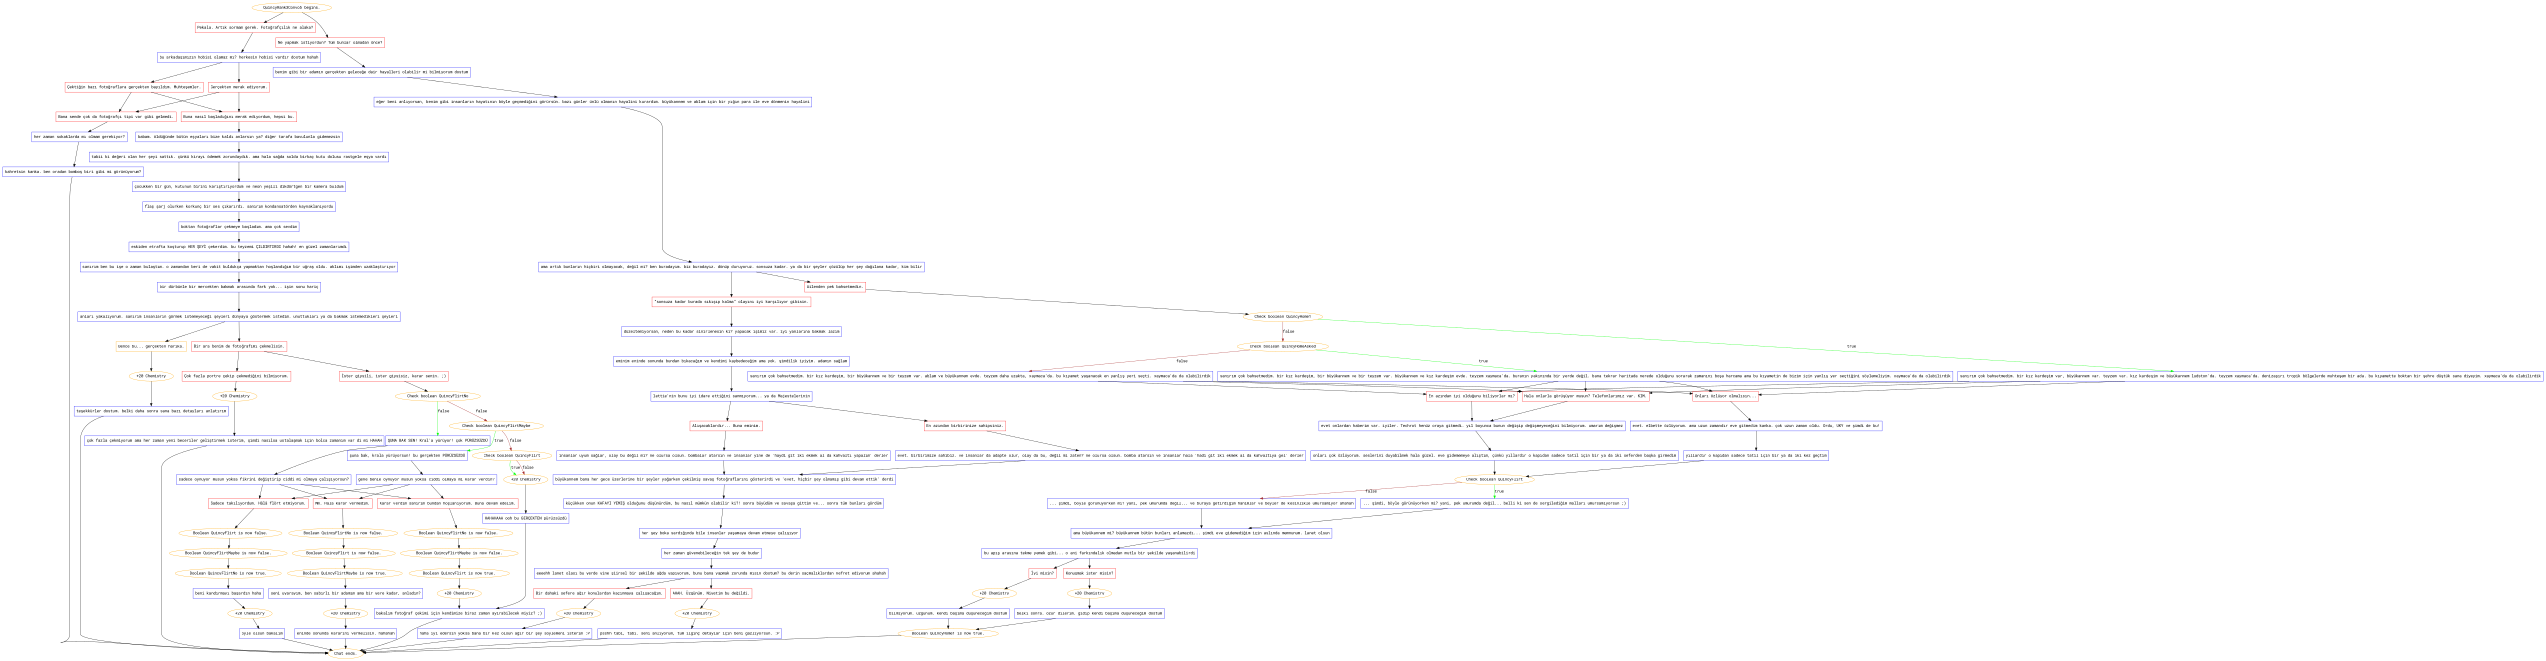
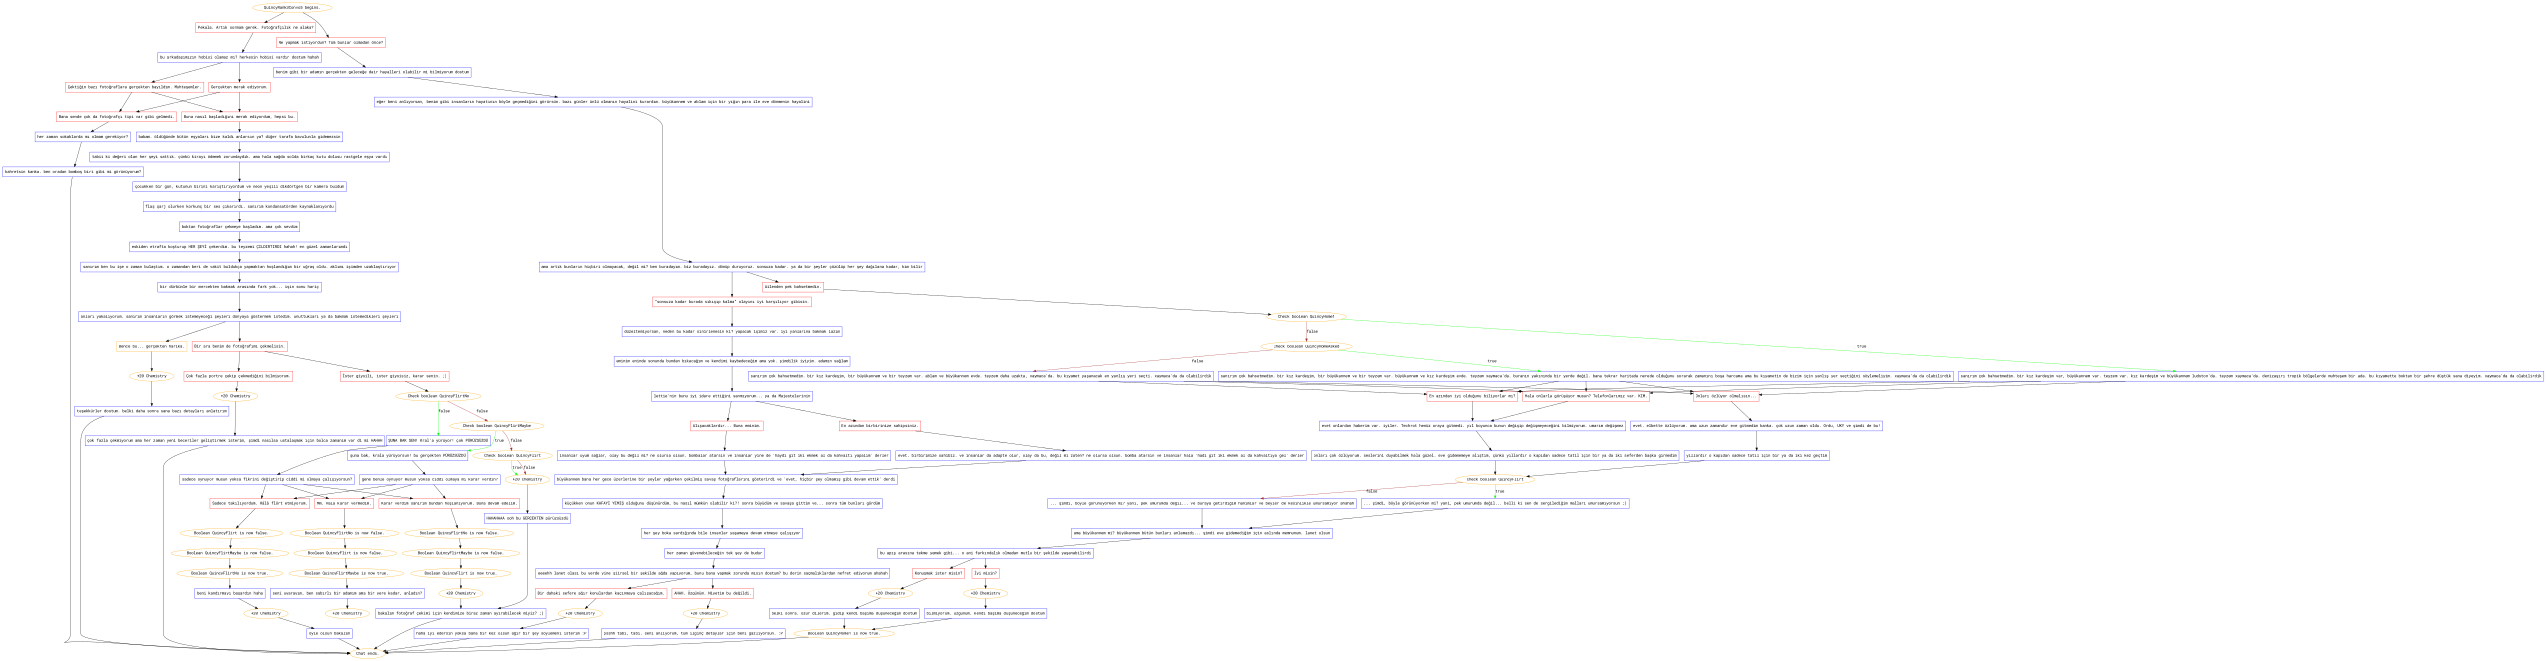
(346, 634) -> none
